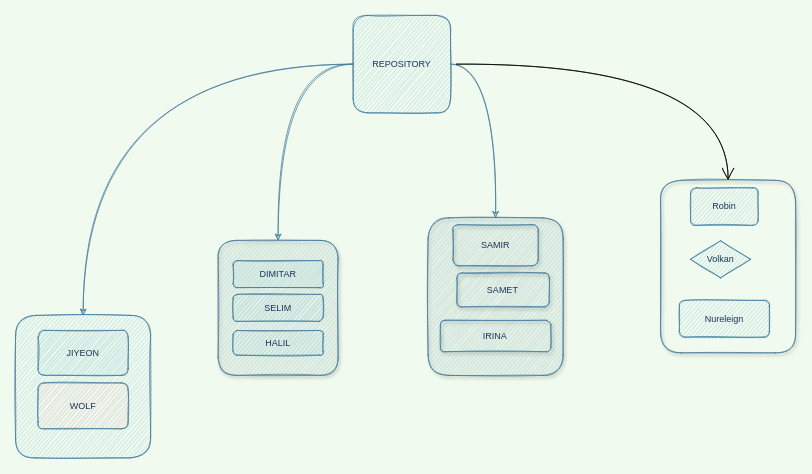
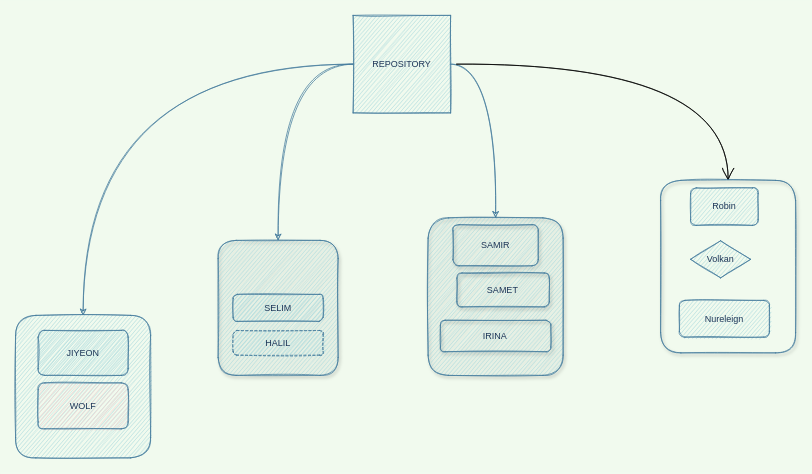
(402, 64) -> (402, 64)
(278, 274) -> none
(278, 343) -> (278, 343)
